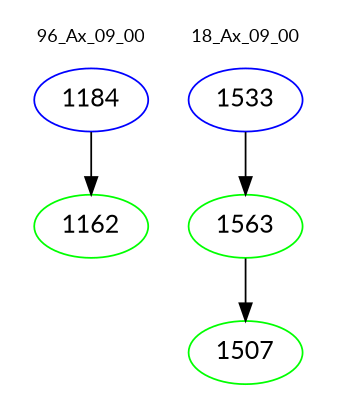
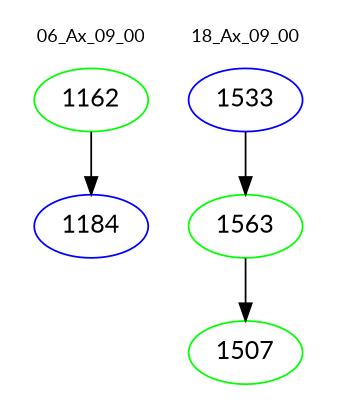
(91, 38) -> (91, 38)
(91, 155) -> (91, 155)
